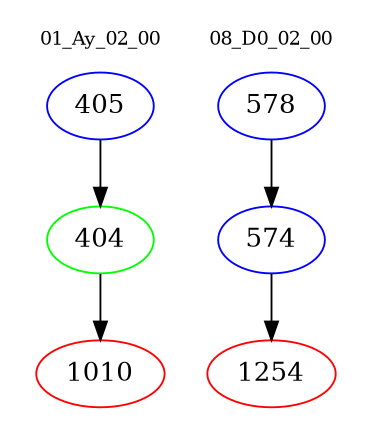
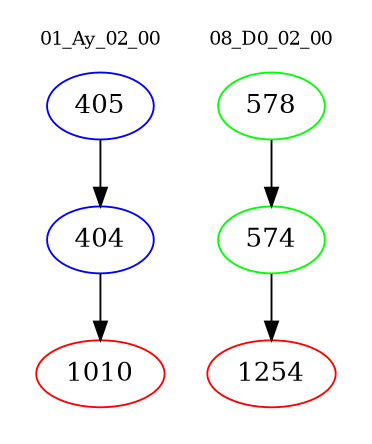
(272, 106) -> (272, 106)
(100, 240) -> (100, 240)
(272, 240) -> (272, 240)
